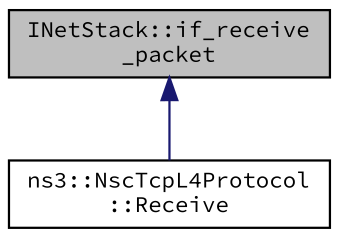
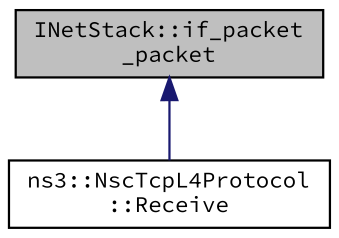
(169, 44) -> (169, 44)
